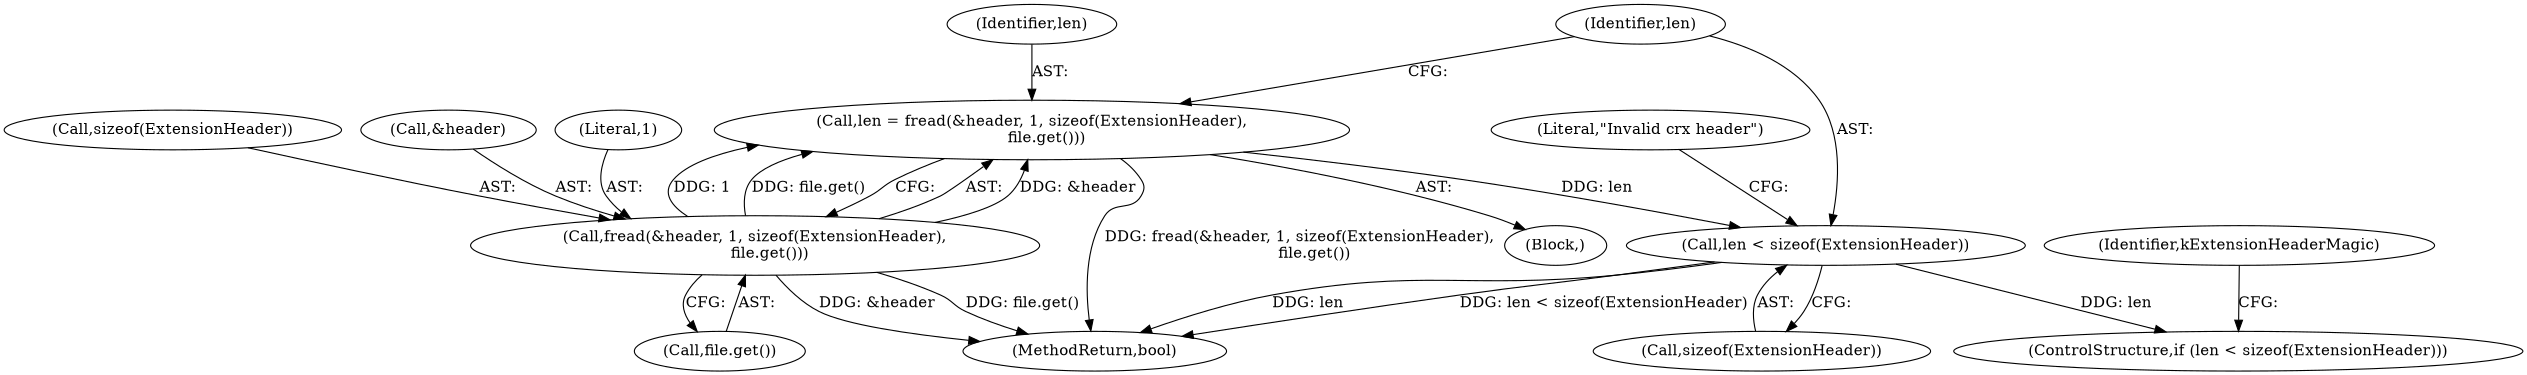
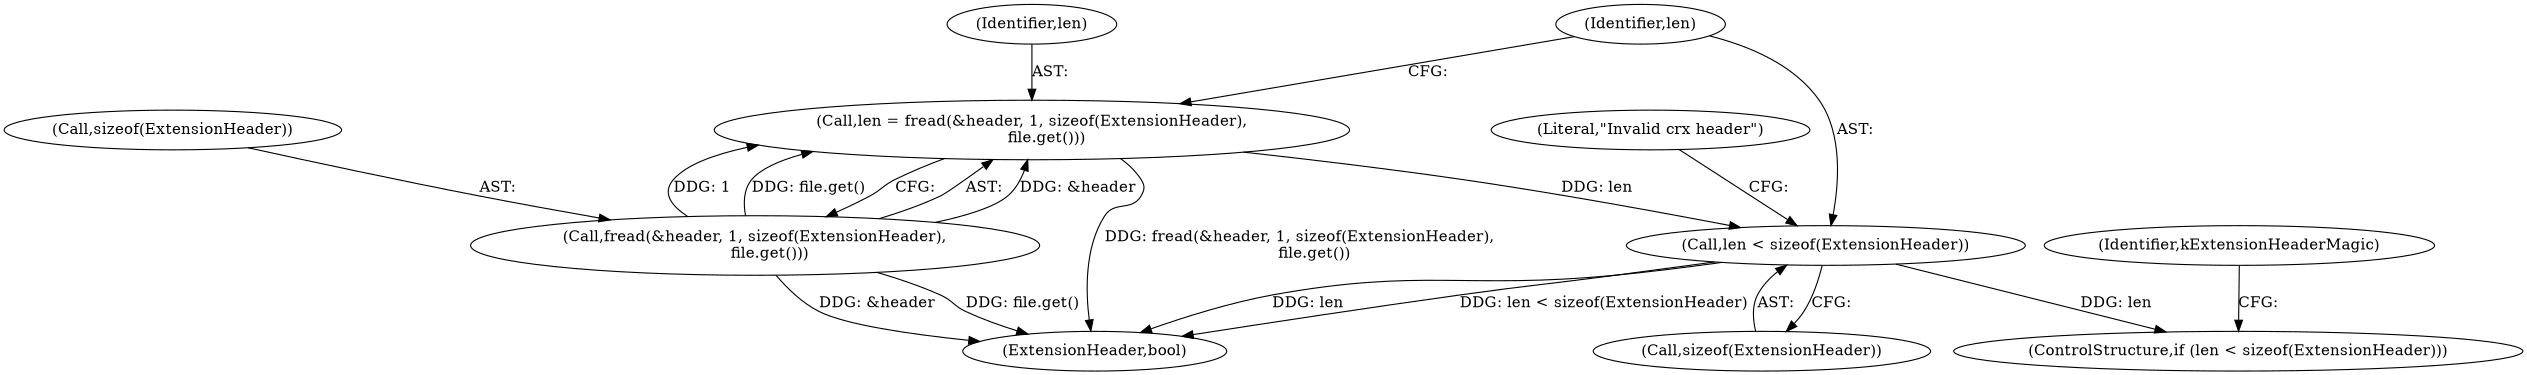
(449, 130) -> none
(618, 130) -> none
(1556, 245) -> none
(720, 351) -> none
(1095, 351) -> (1095, 351)
